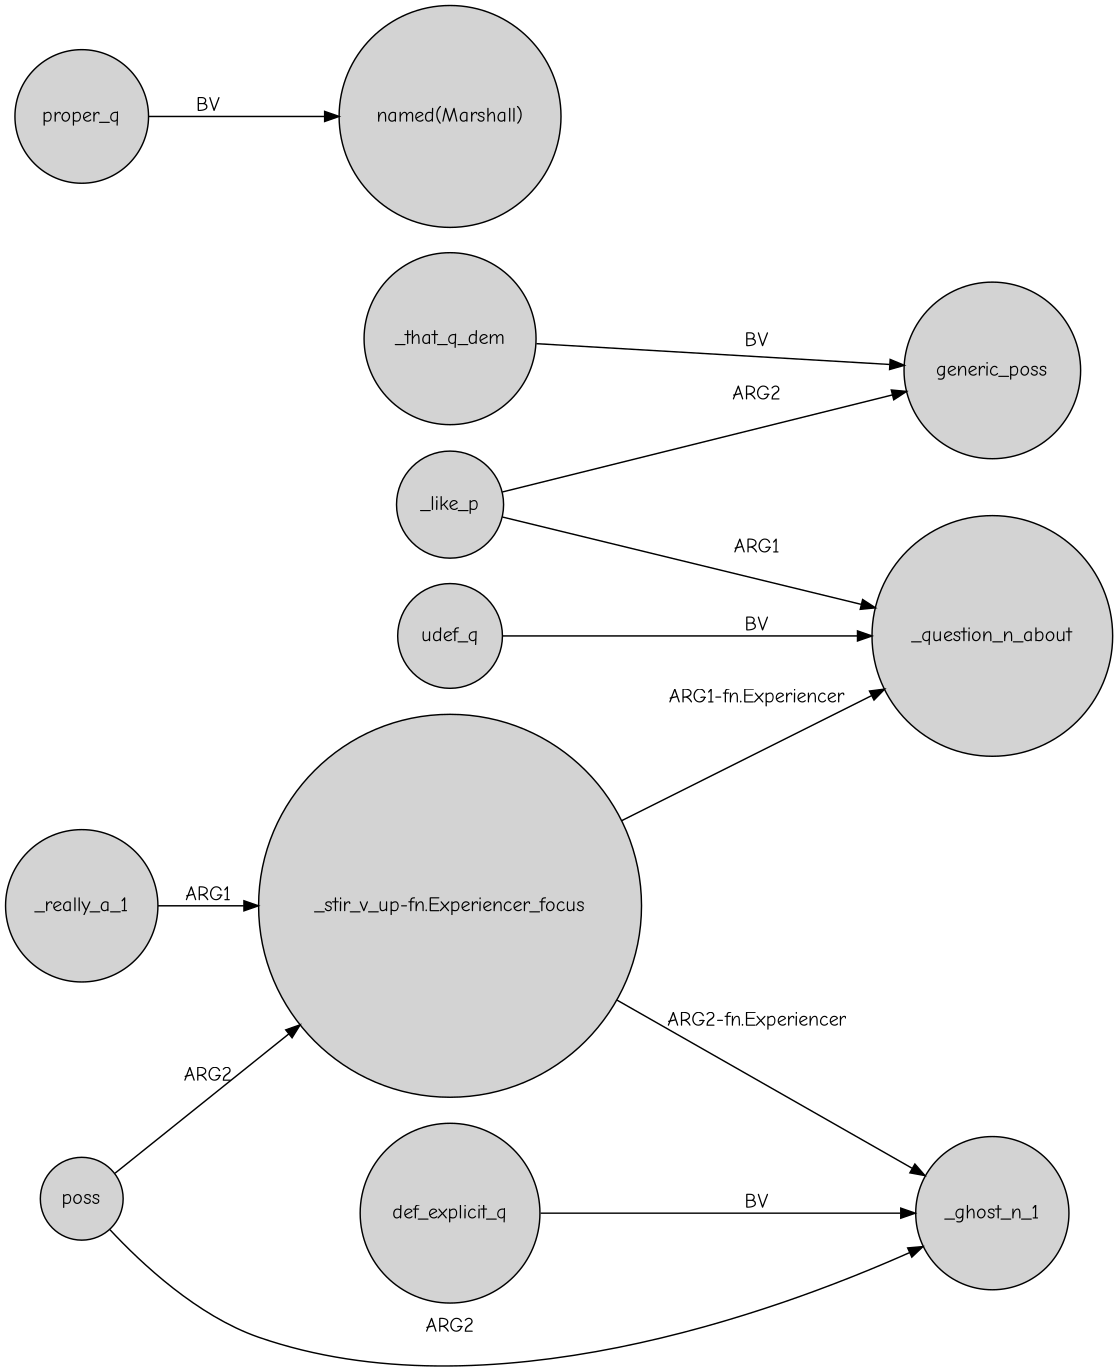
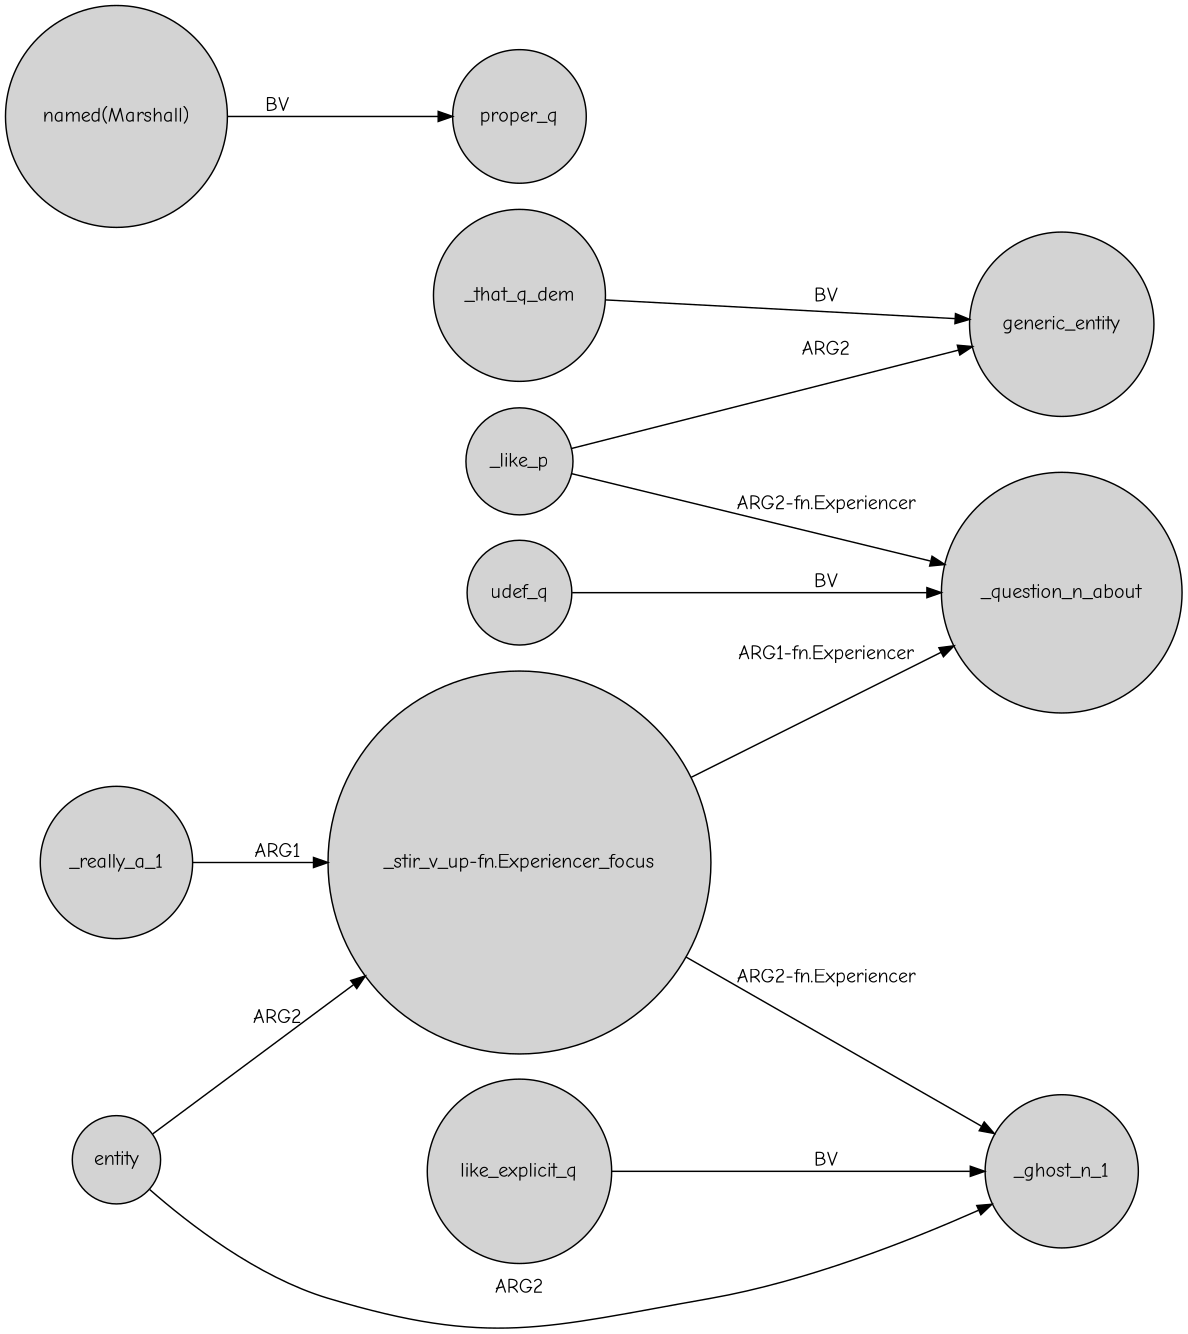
(236, 116) -> (333, 116)
(992, 370) -> (1062, 324)
(757, 547) -> (826, 504)
(82, 1199) -> (116, 1160)
(450, 1213) -> (519, 1171)
